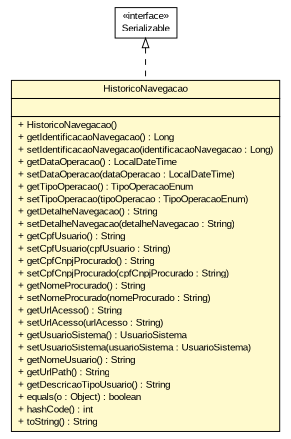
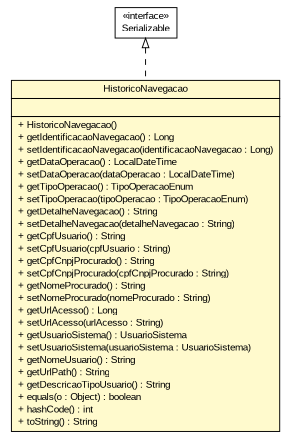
(70, 311) -> (68, 311)
